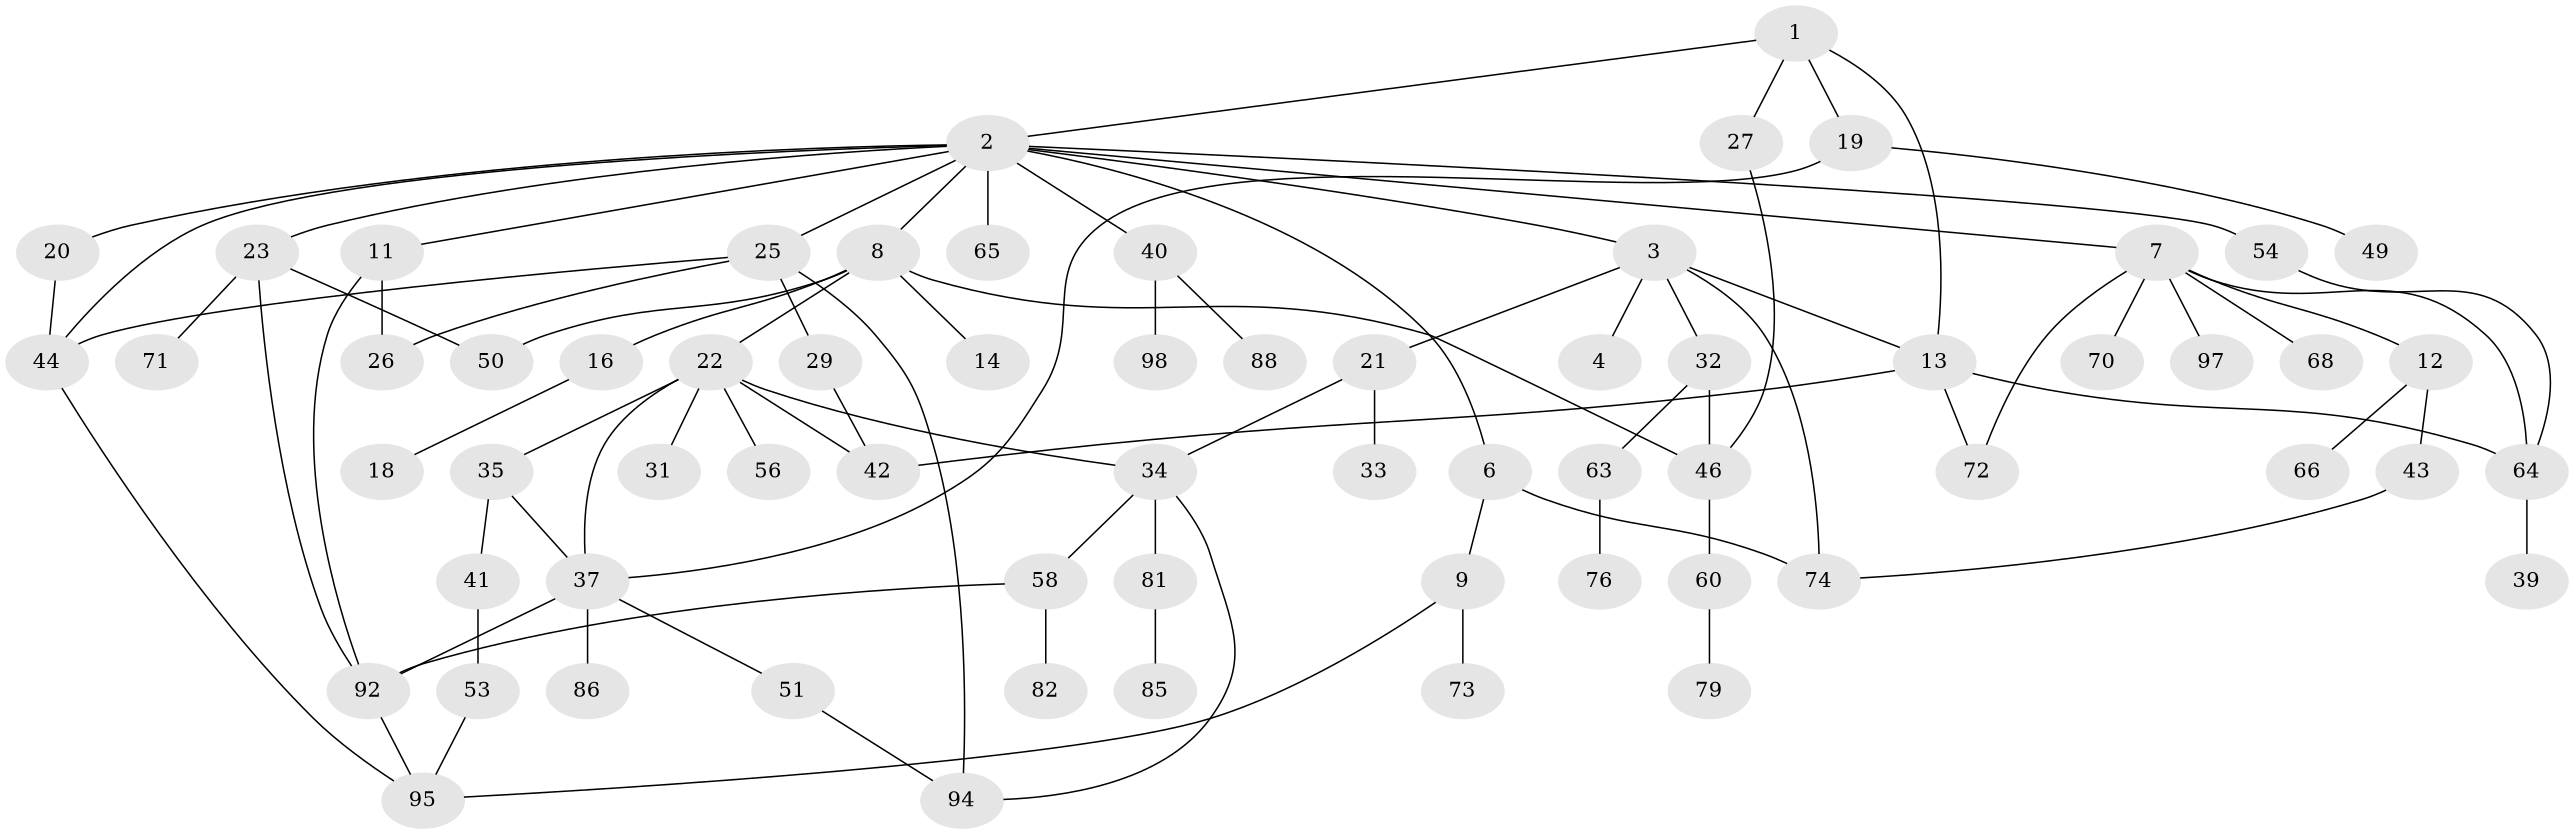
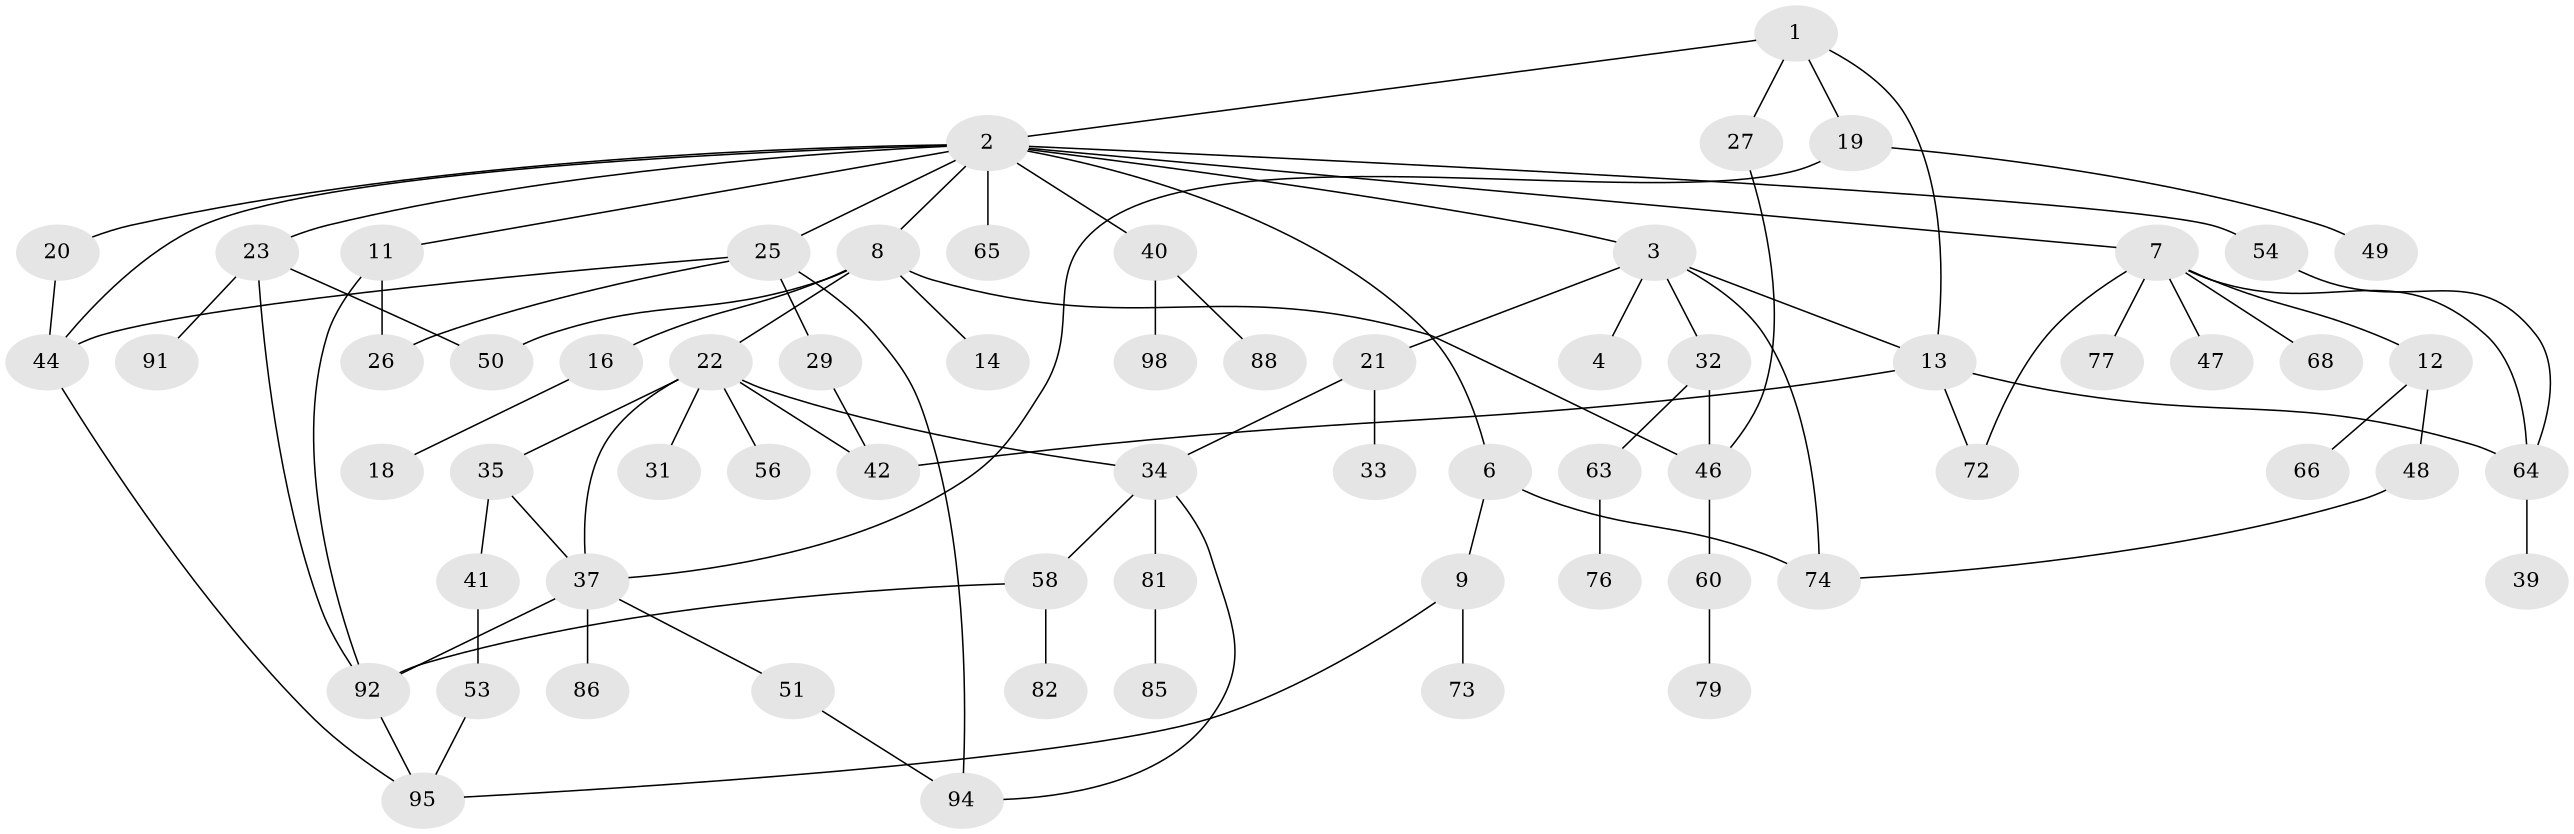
(157, 362) -> (157, 362)
(2102, 362) -> (2102, 362)
(2212, 362) -> (2212, 362)
(2417, 472) -> (2417, 472)
